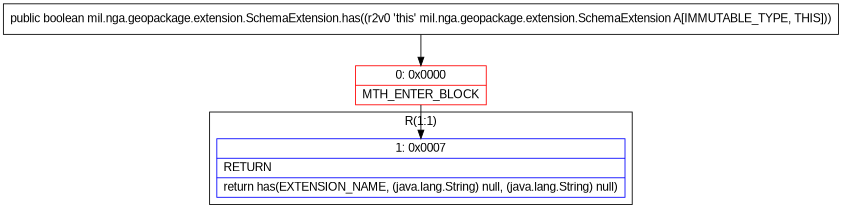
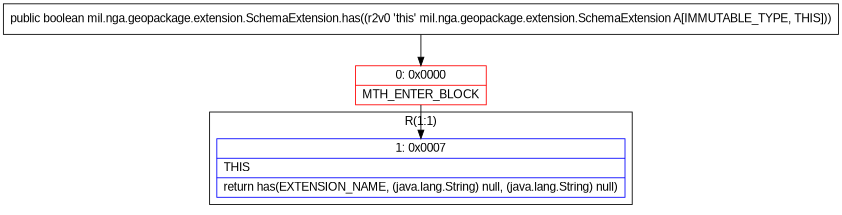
(248, 168) -> (237, 168)
